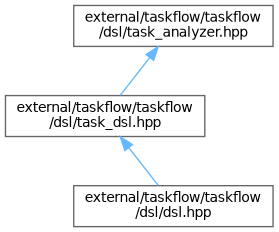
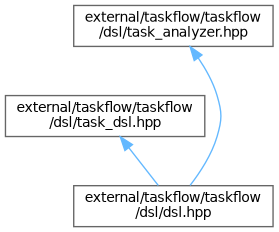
(135, 76) -> (220, 123)
